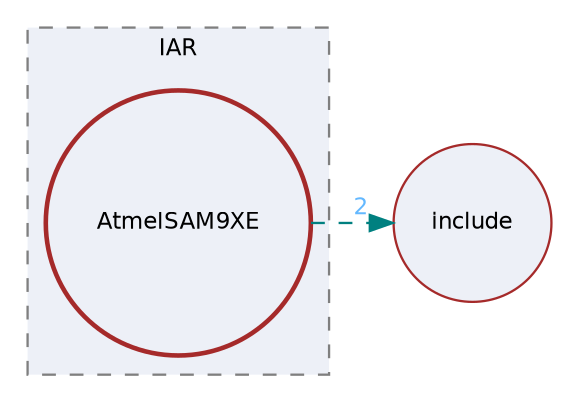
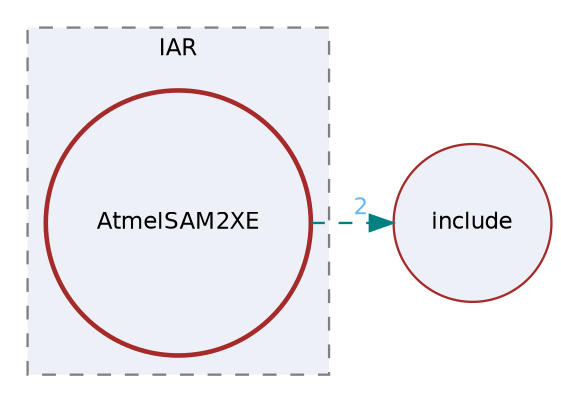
(178, 223) -> (178, 223)
